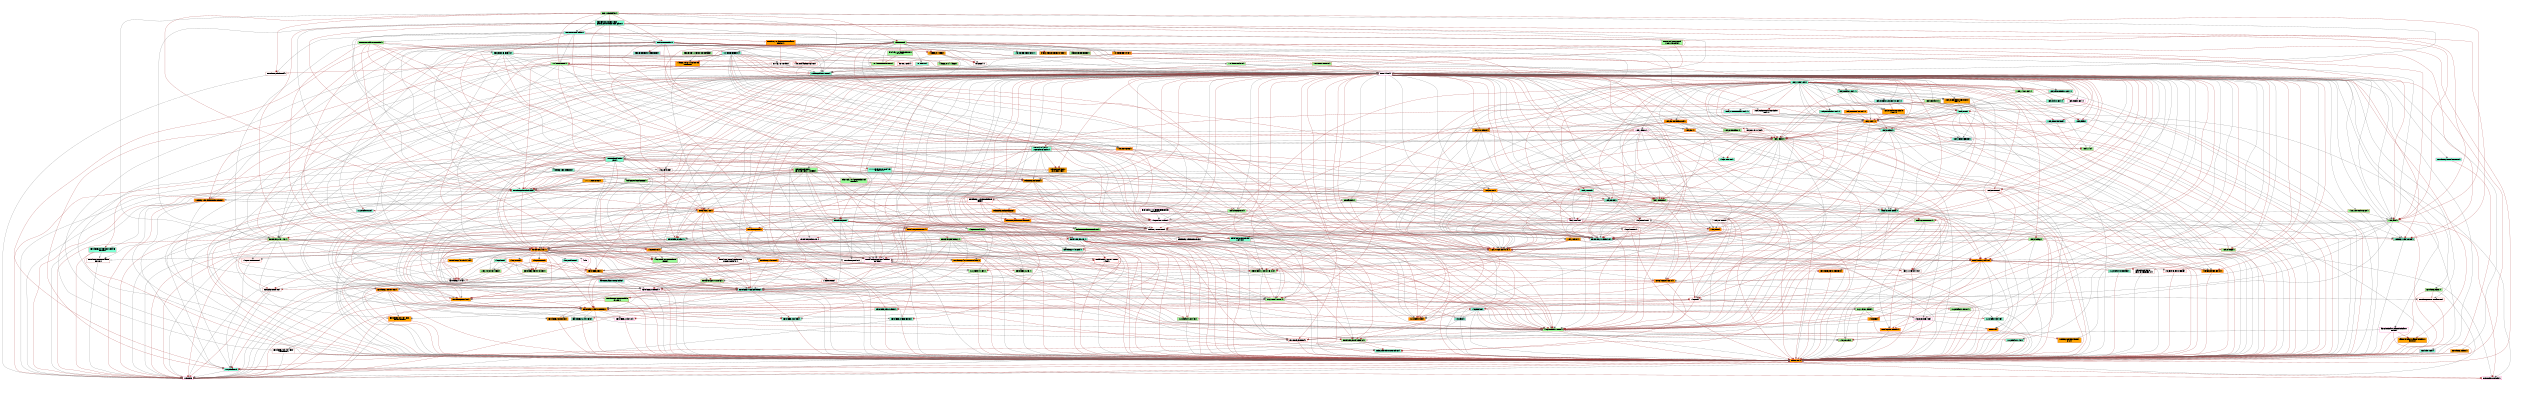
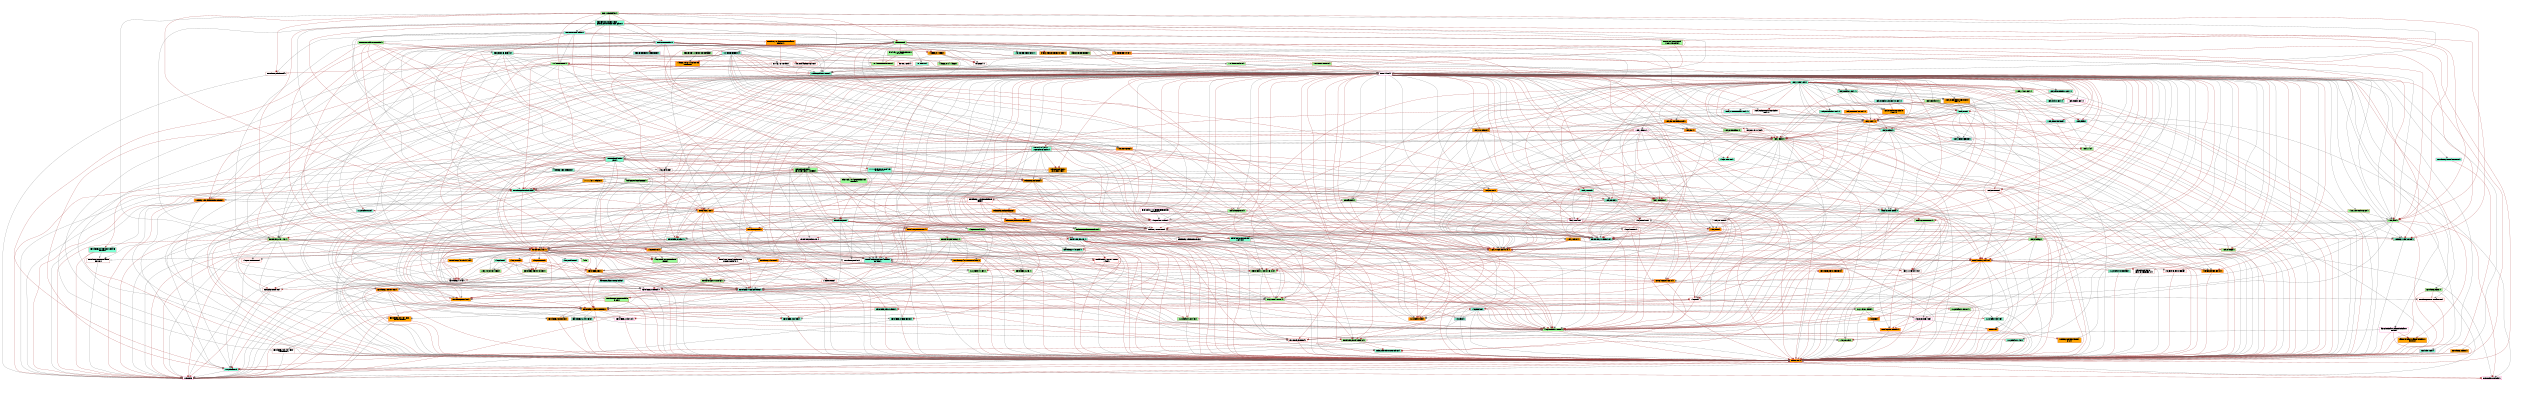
(1847, 87) -> (1566, 93)
(1724, 174) -> (1906, 186)
(593, 181) -> (593, 181)
(585, 261) -> (585, 261)
(878, 261) -> (878, 261)
(617, 300) -> (617, 300)
